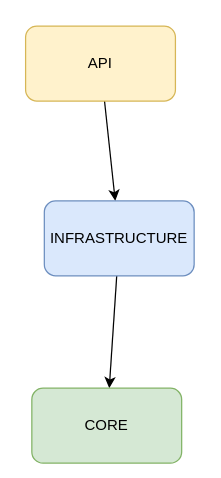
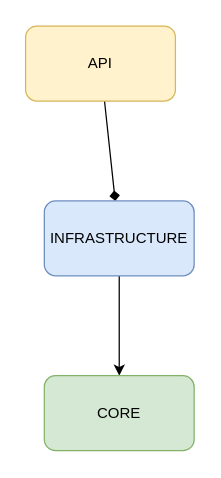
(114, 191) -> (114, 190)
(107, 426) -> (119, 413)
